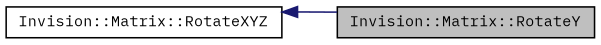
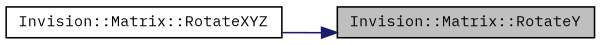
(317, 12) -> (302, 33)
